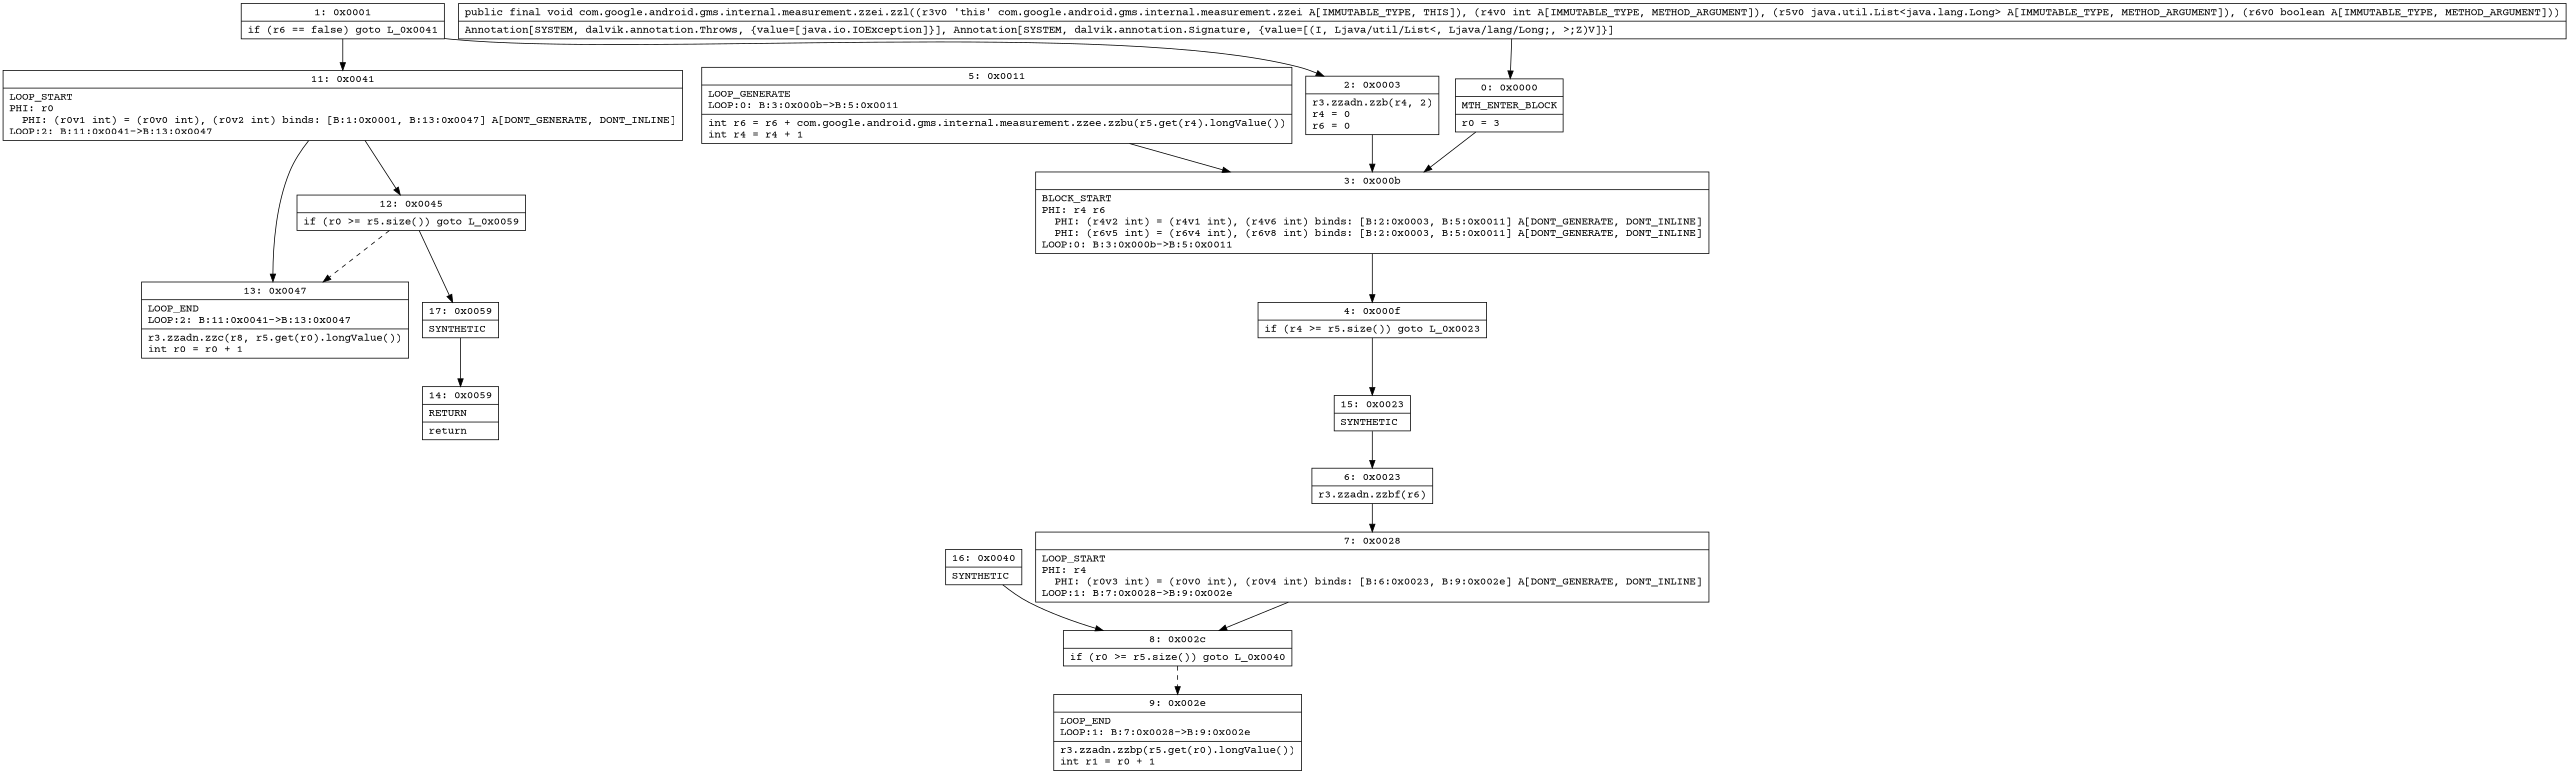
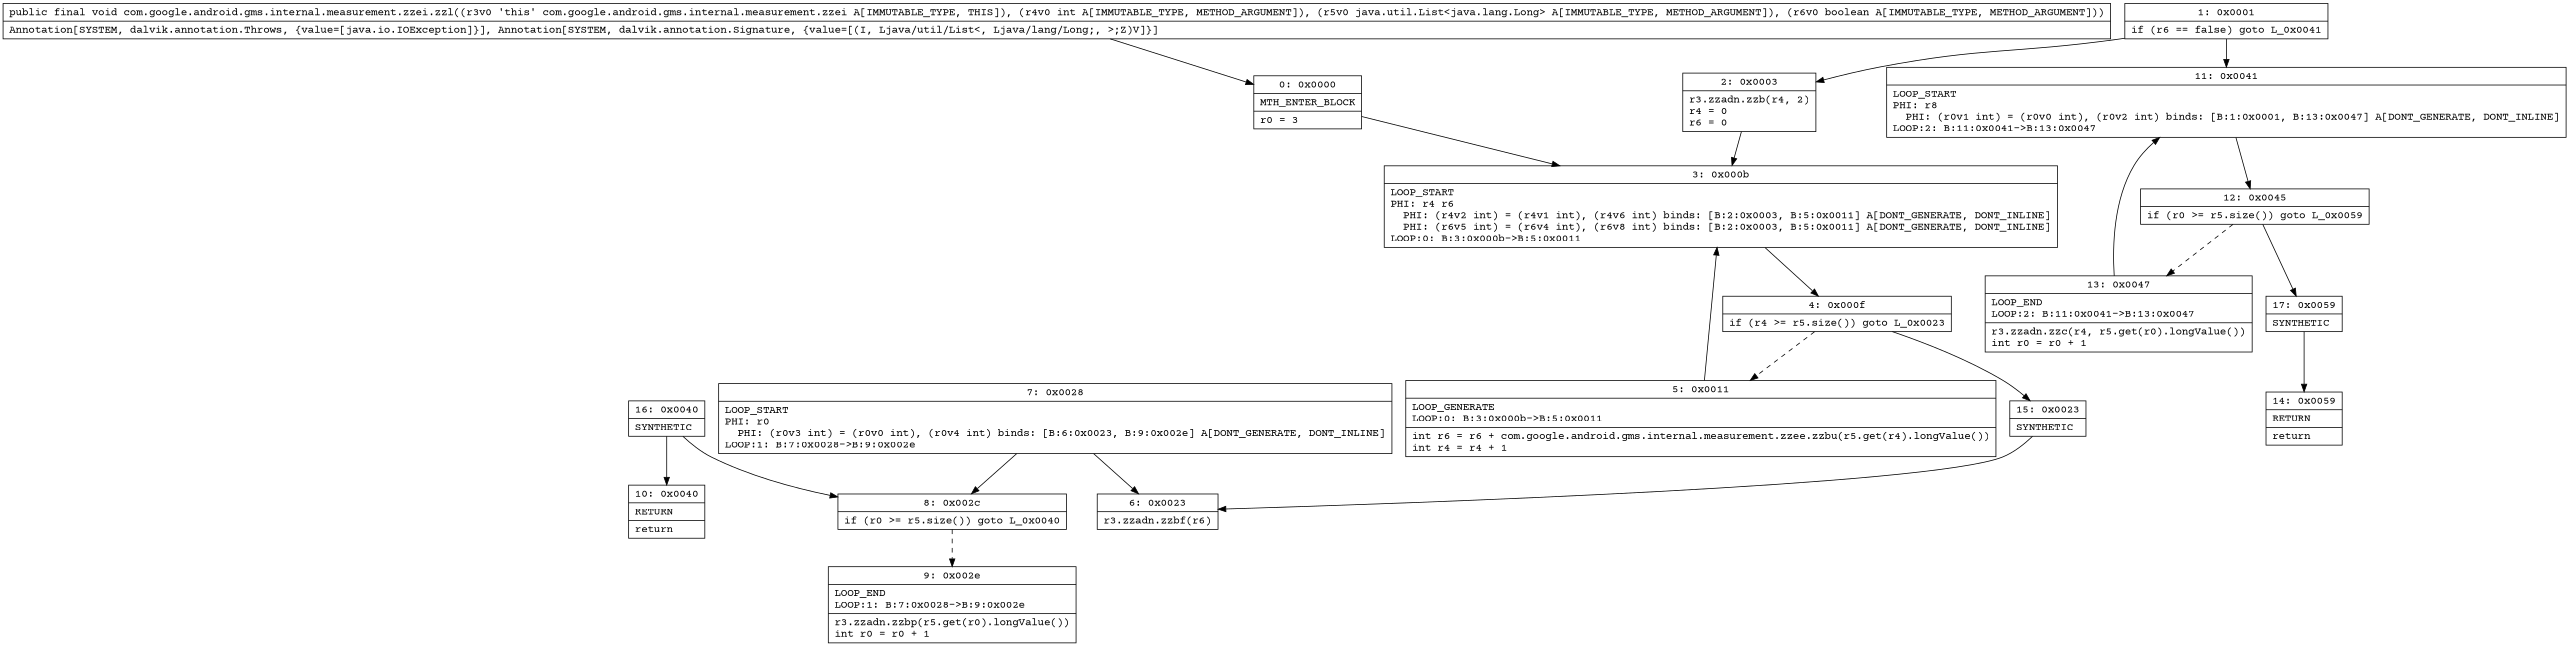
(35, 108) -> (1919, 105)
(1077, 198) -> (1422, 192)
(280, 204) -> (2119, 204)
(275, 337) -> (2119, 331)
none -> (1786, 354)
none -> (667, 512)
(1372, 514) -> (1113, 471)
(1068, 570) -> (751, 421)
(1108, 761) -> (882, 634)
